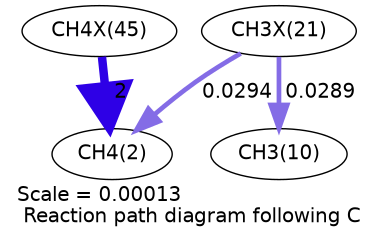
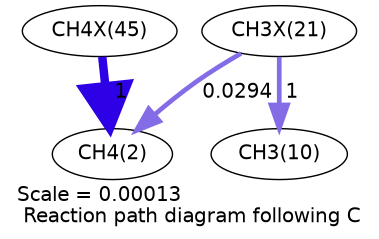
(118, 93) -> (118, 93)
(318, 93) -> (289, 93)
